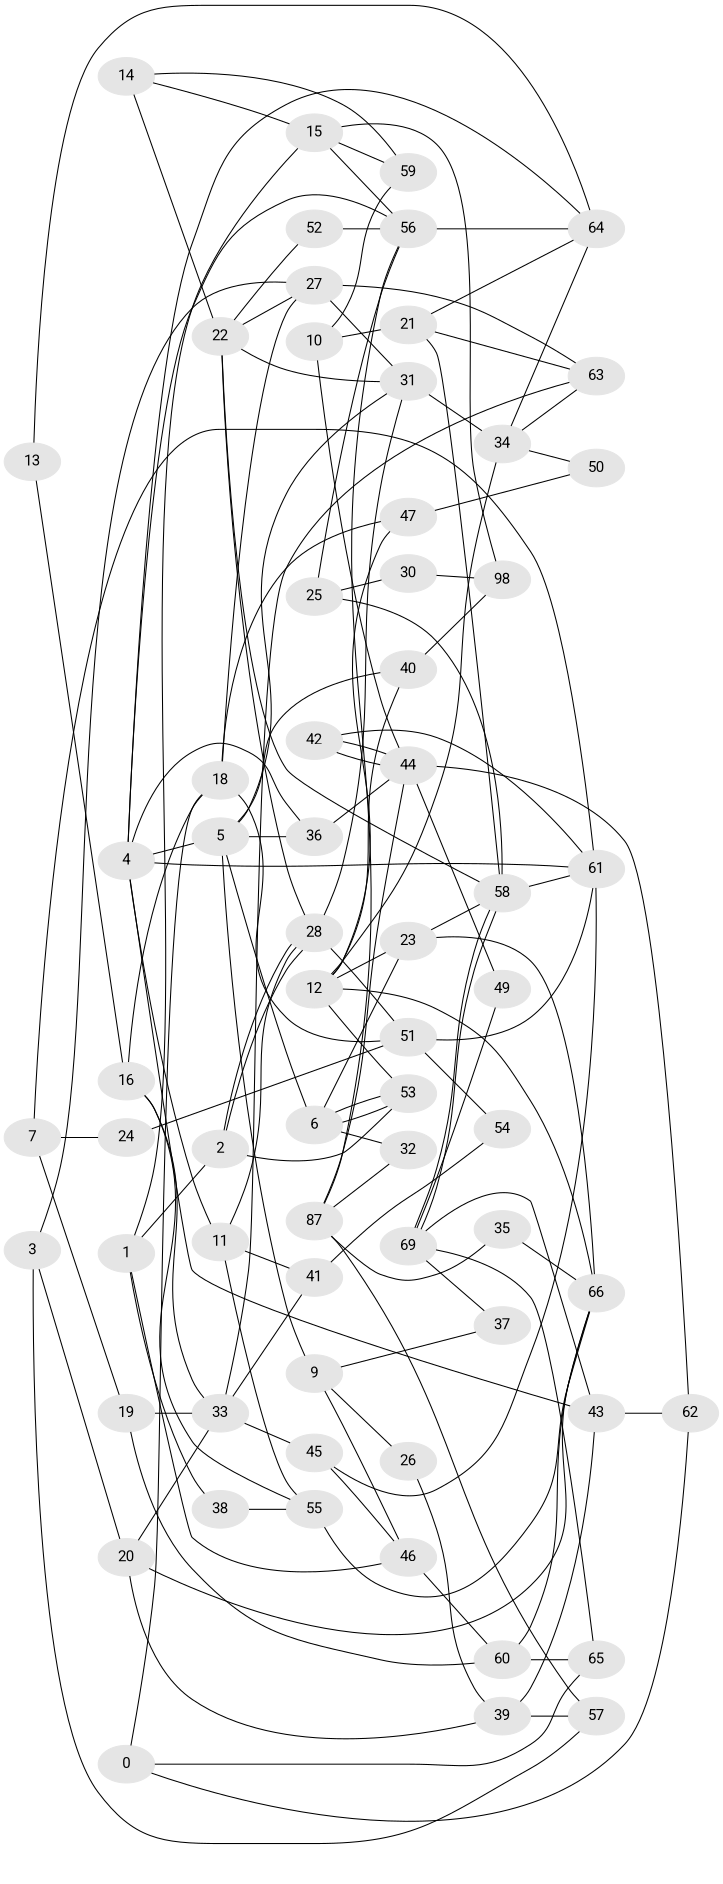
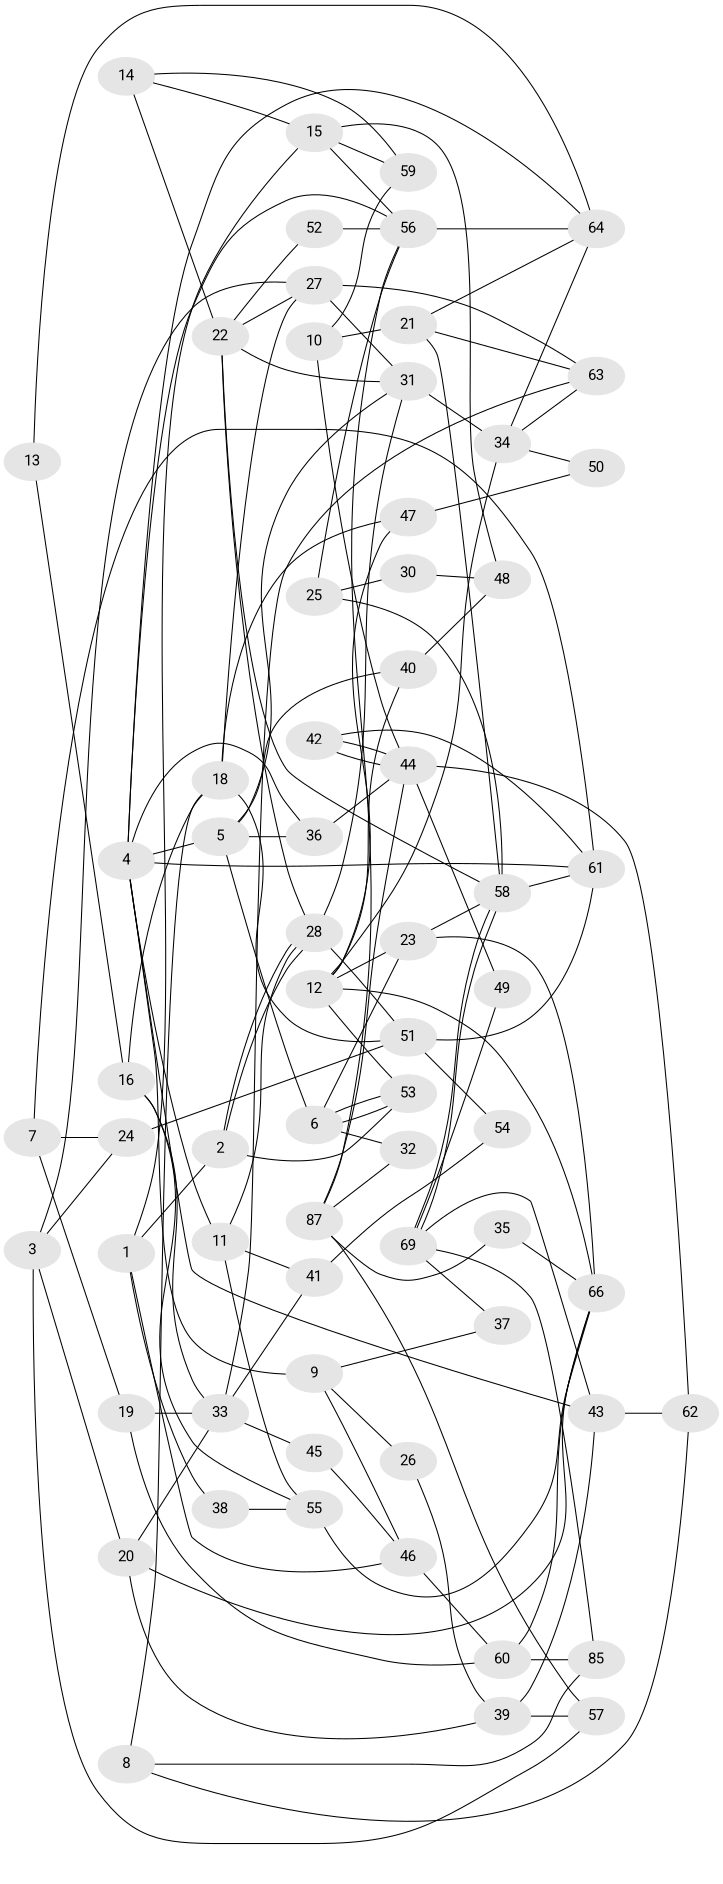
(502, 580) -> (502, 580)
(248, 1109) -> (159, 1163)
none -> (80, 1194)
(563, 1244) -> none
(596, 1660) -> (596, 1660)
(126, 1764) -> (126, 1764)
